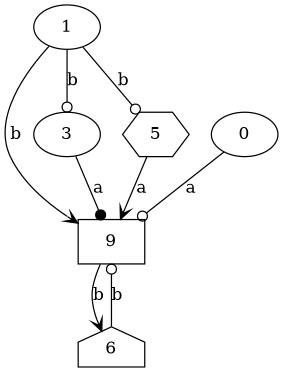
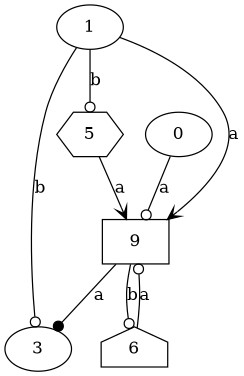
(16, 134) -> (234, 134)
(87, 183) -> (89, 293)
(92, 292) -> (127, 291)
(118, 295) -> (145, 295)
